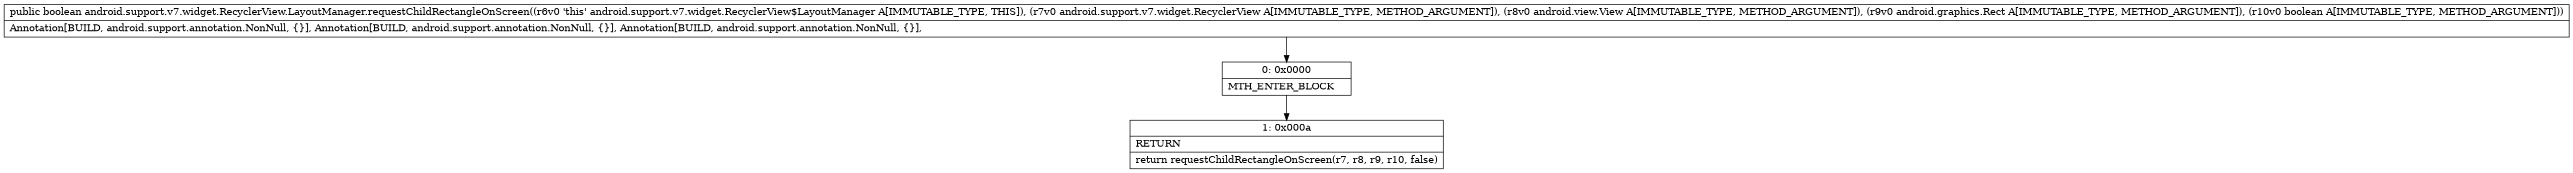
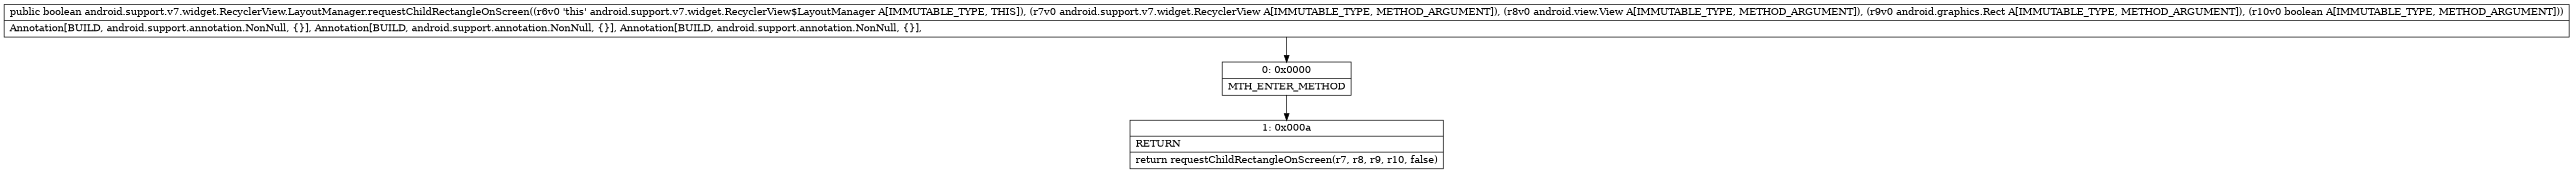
(1281, 87) -> (1287, 87)
